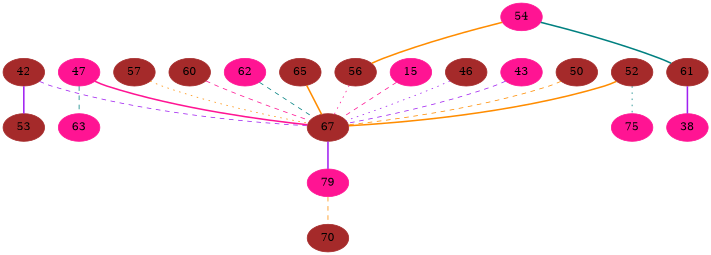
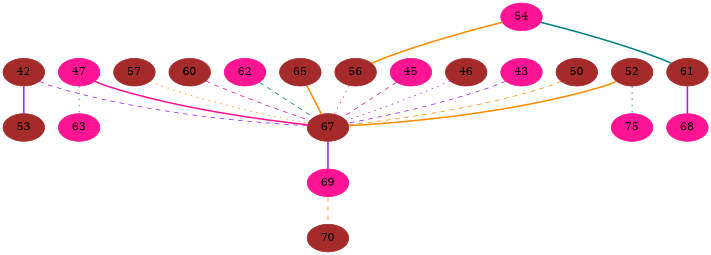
(411, 72) -> (411, 72)
(79, 100) -> (79, 100)
(687, 127) -> (687, 127)
(328, 183) -> (328, 183)
